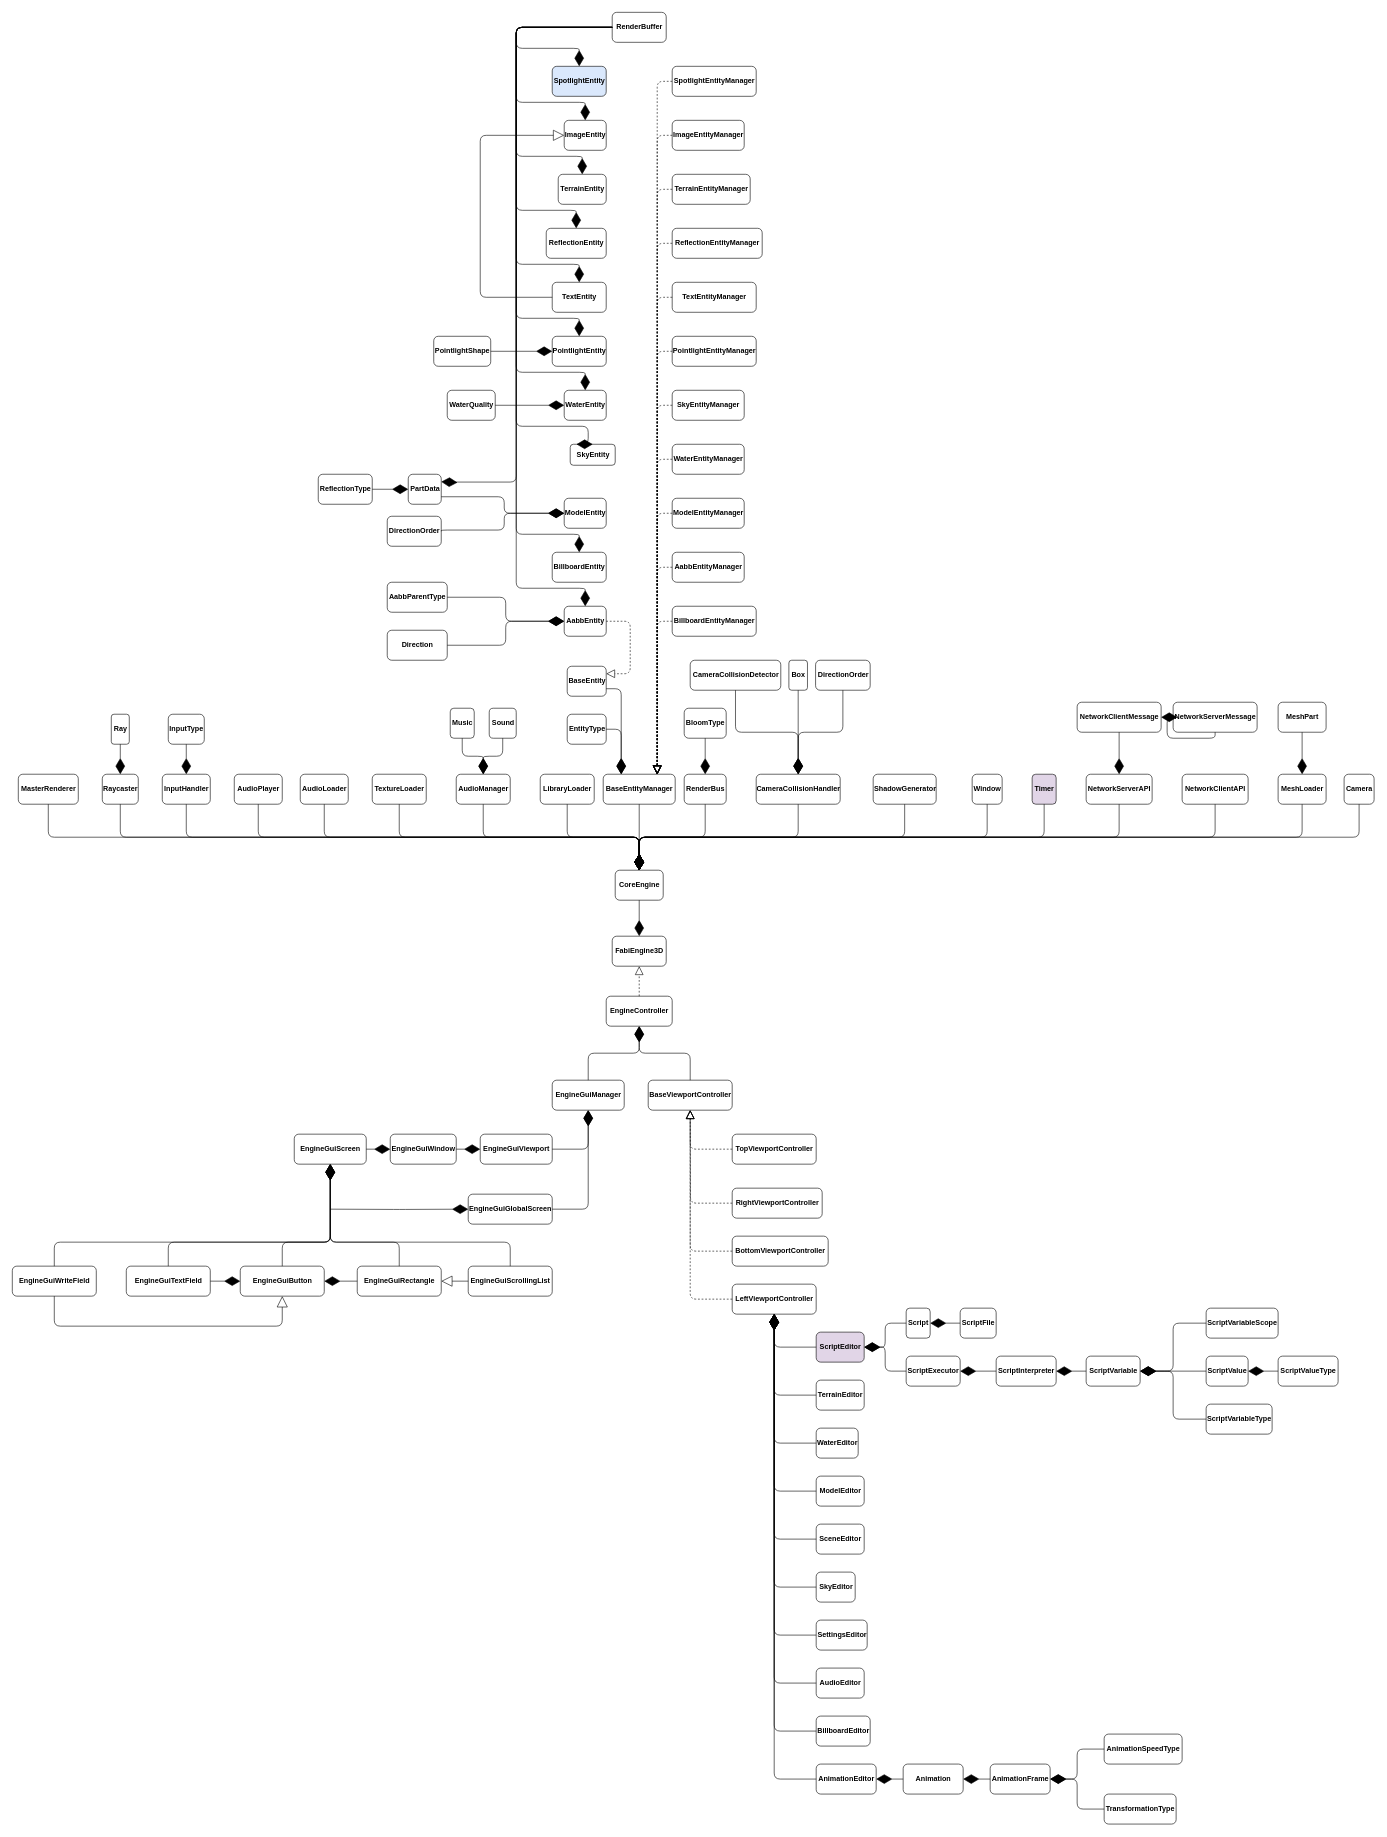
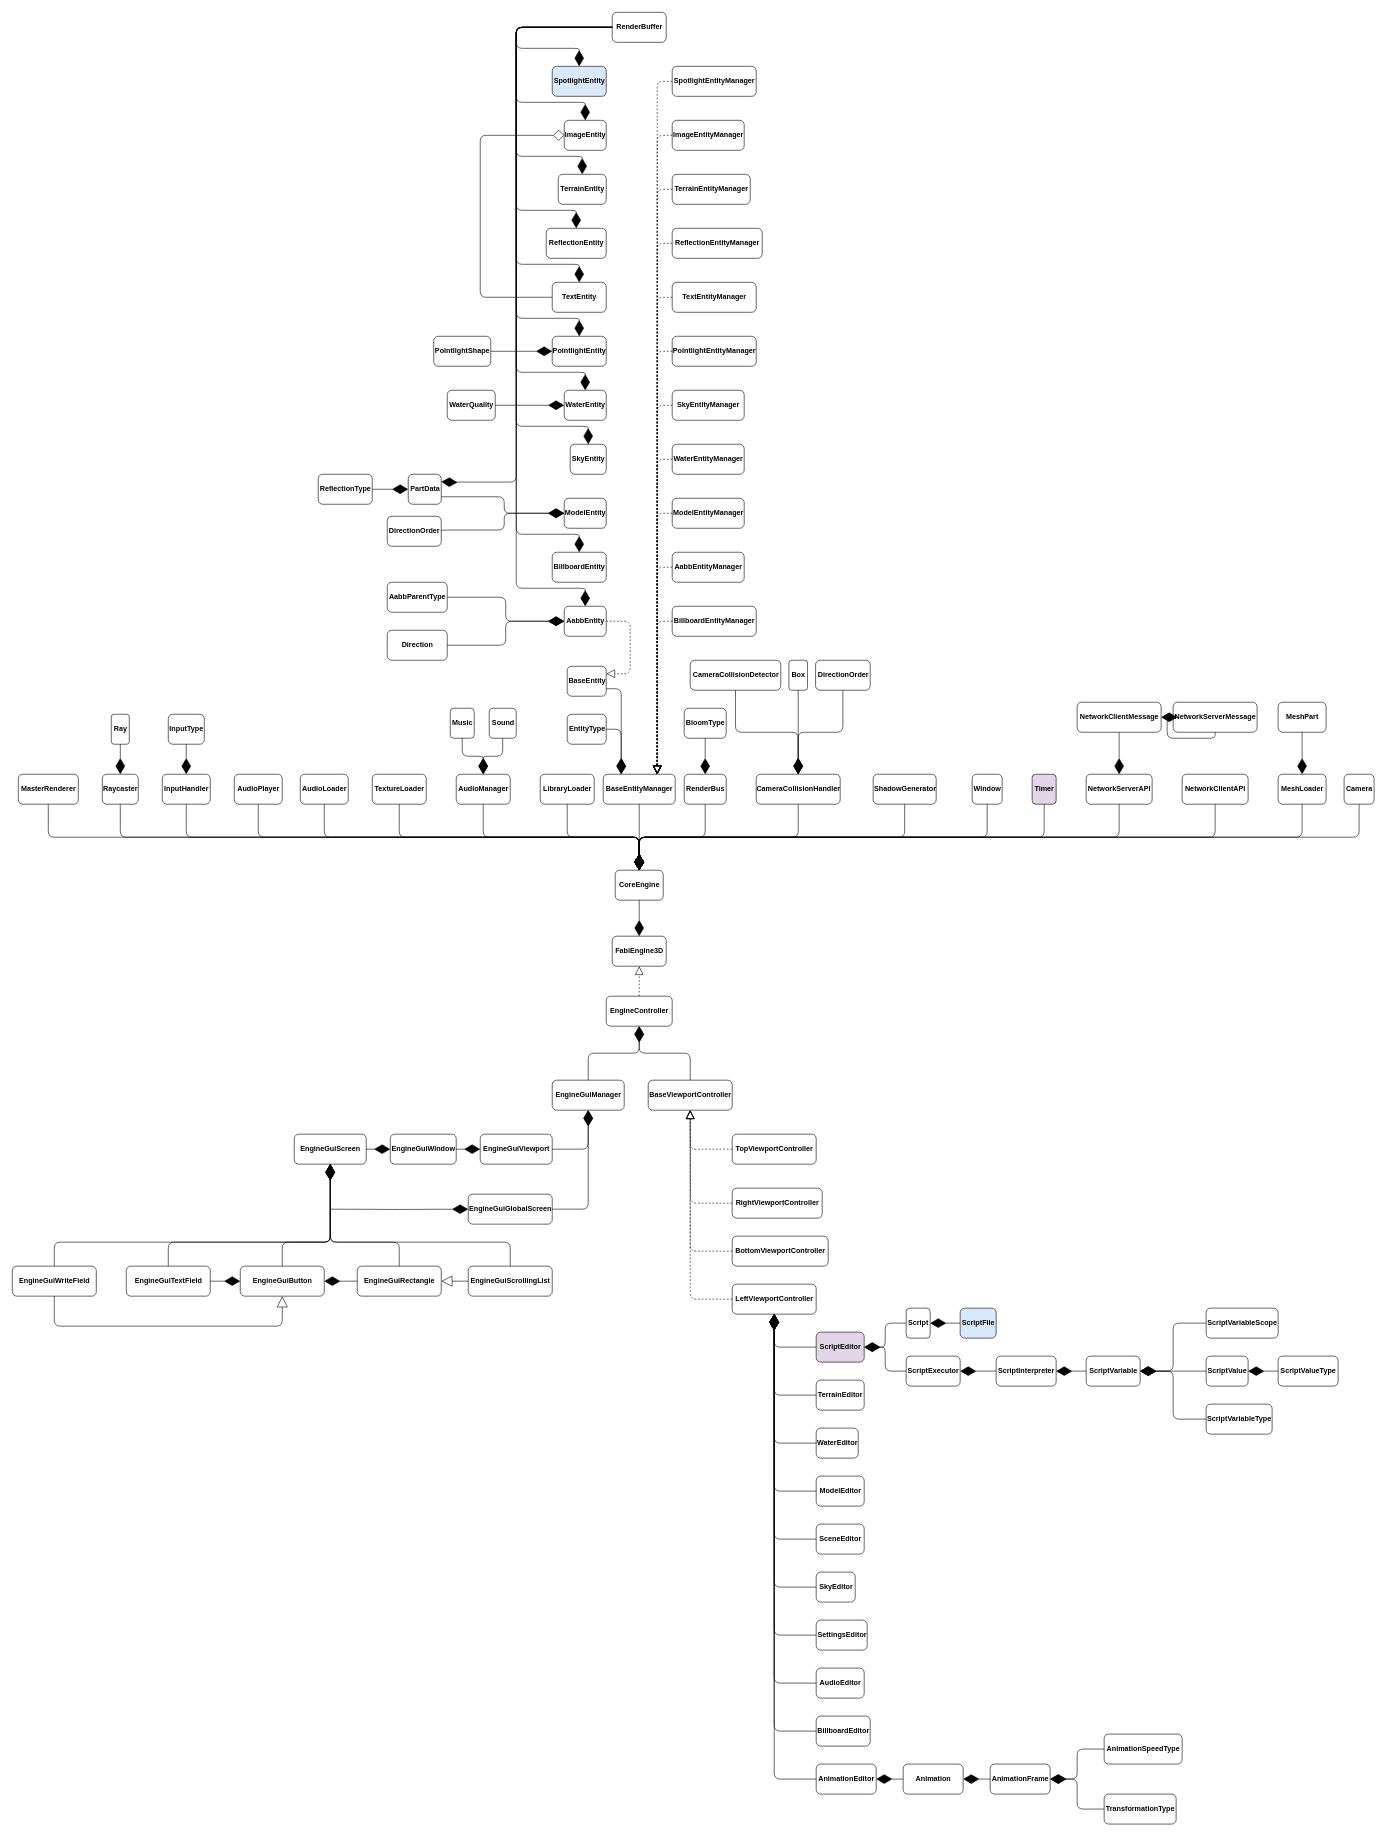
(552, 135) -> (552, 135)
(593, 455) -> (588, 459)
(978, 1323) -> (978, 1323)
